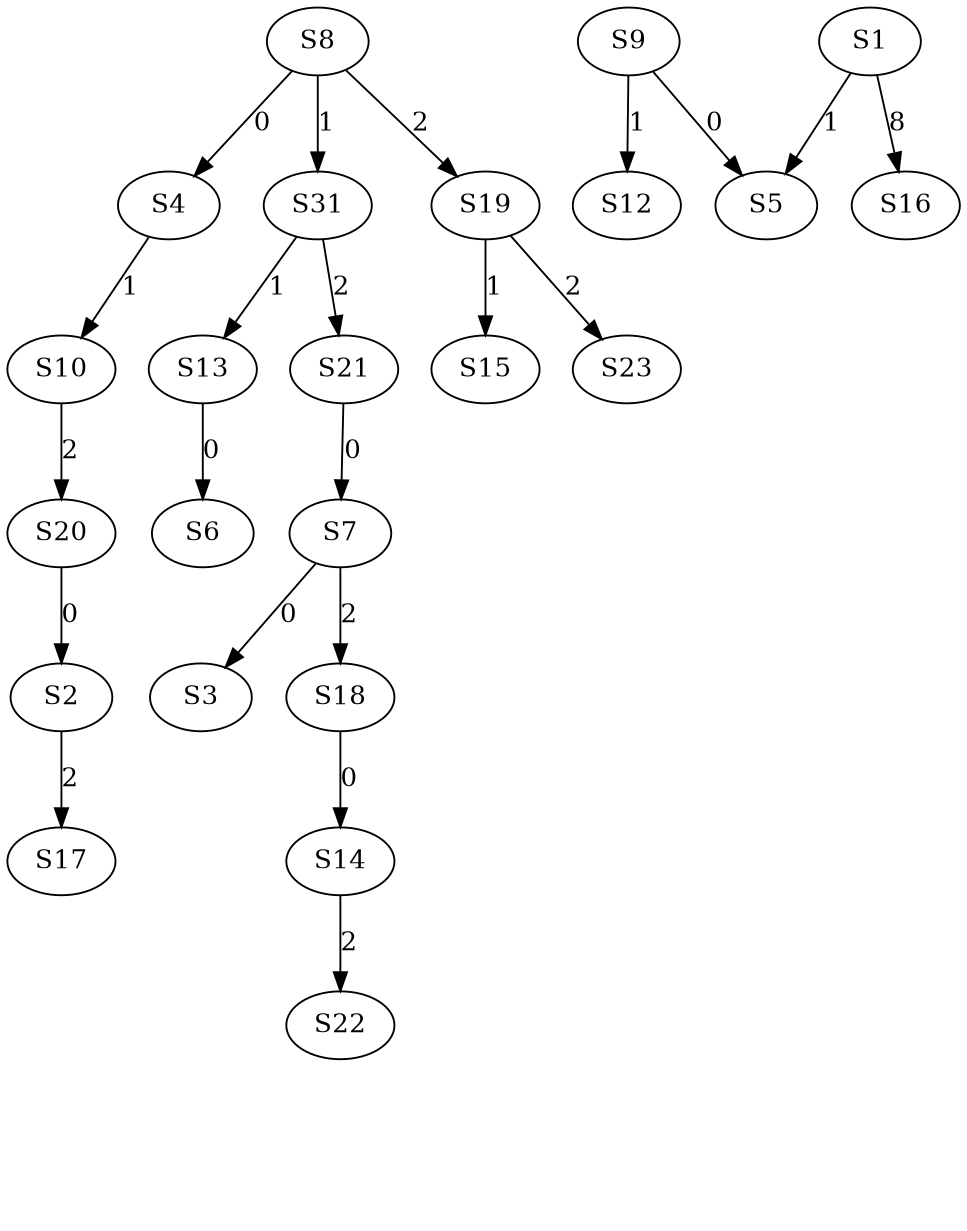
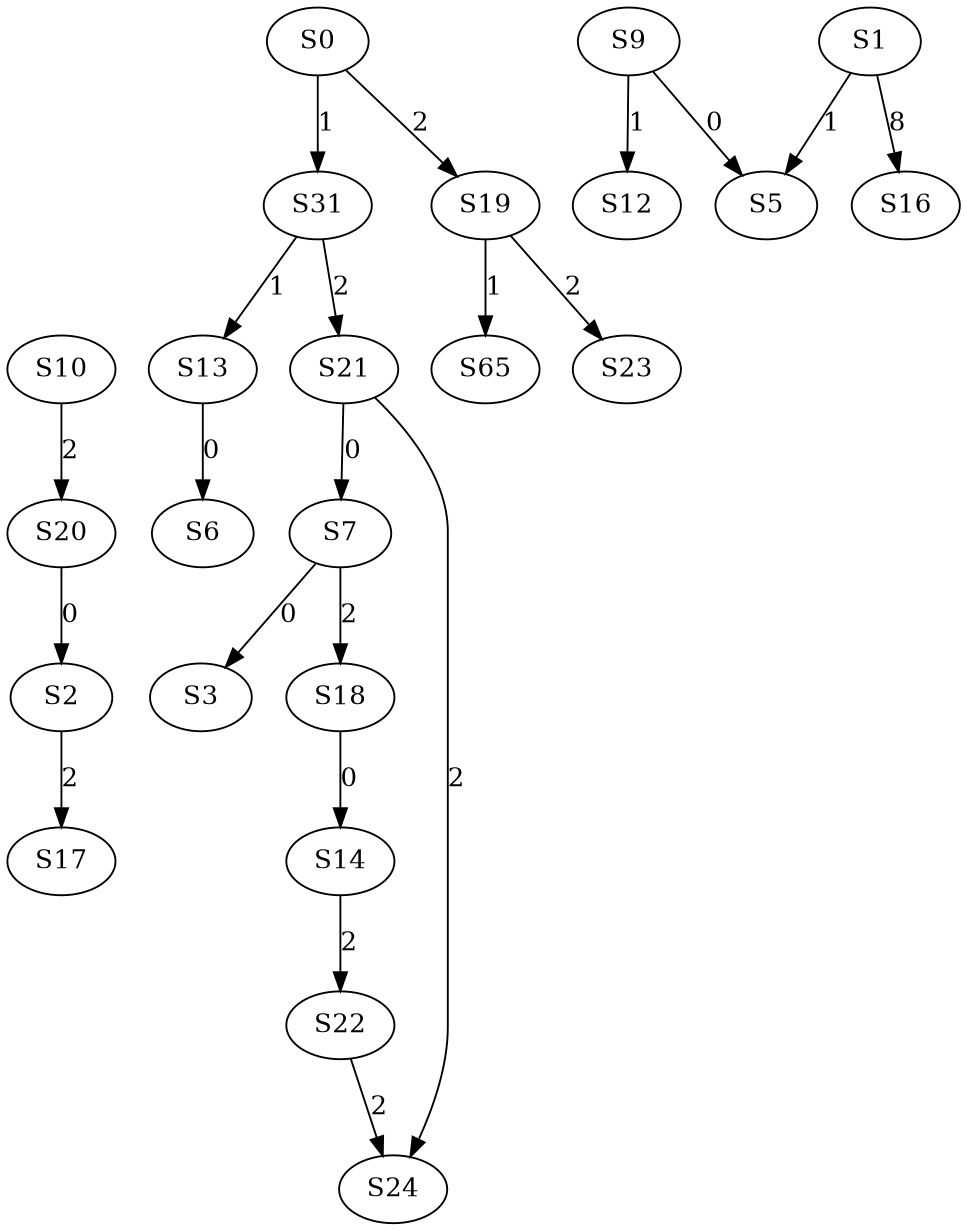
(318, 41) -> (318, 41)
(169, 205) -> none
(486, 369) -> (486, 369)
none -> (393, 1189)
